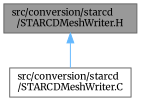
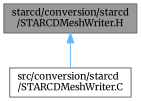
(70, 18) -> (70, 18)
